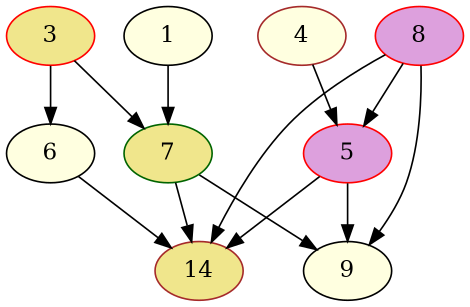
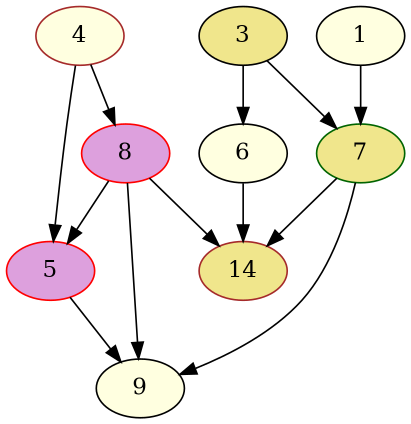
(51, 36) -> (243, 36)
none -> (100, 87)
(280, 207) -> none
